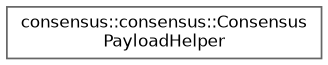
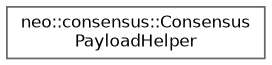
(164, 33) -> (136, 33)
